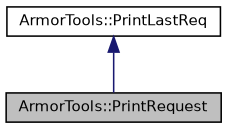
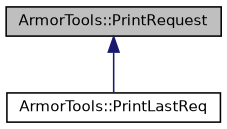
(114, 73) -> (114, 73)
